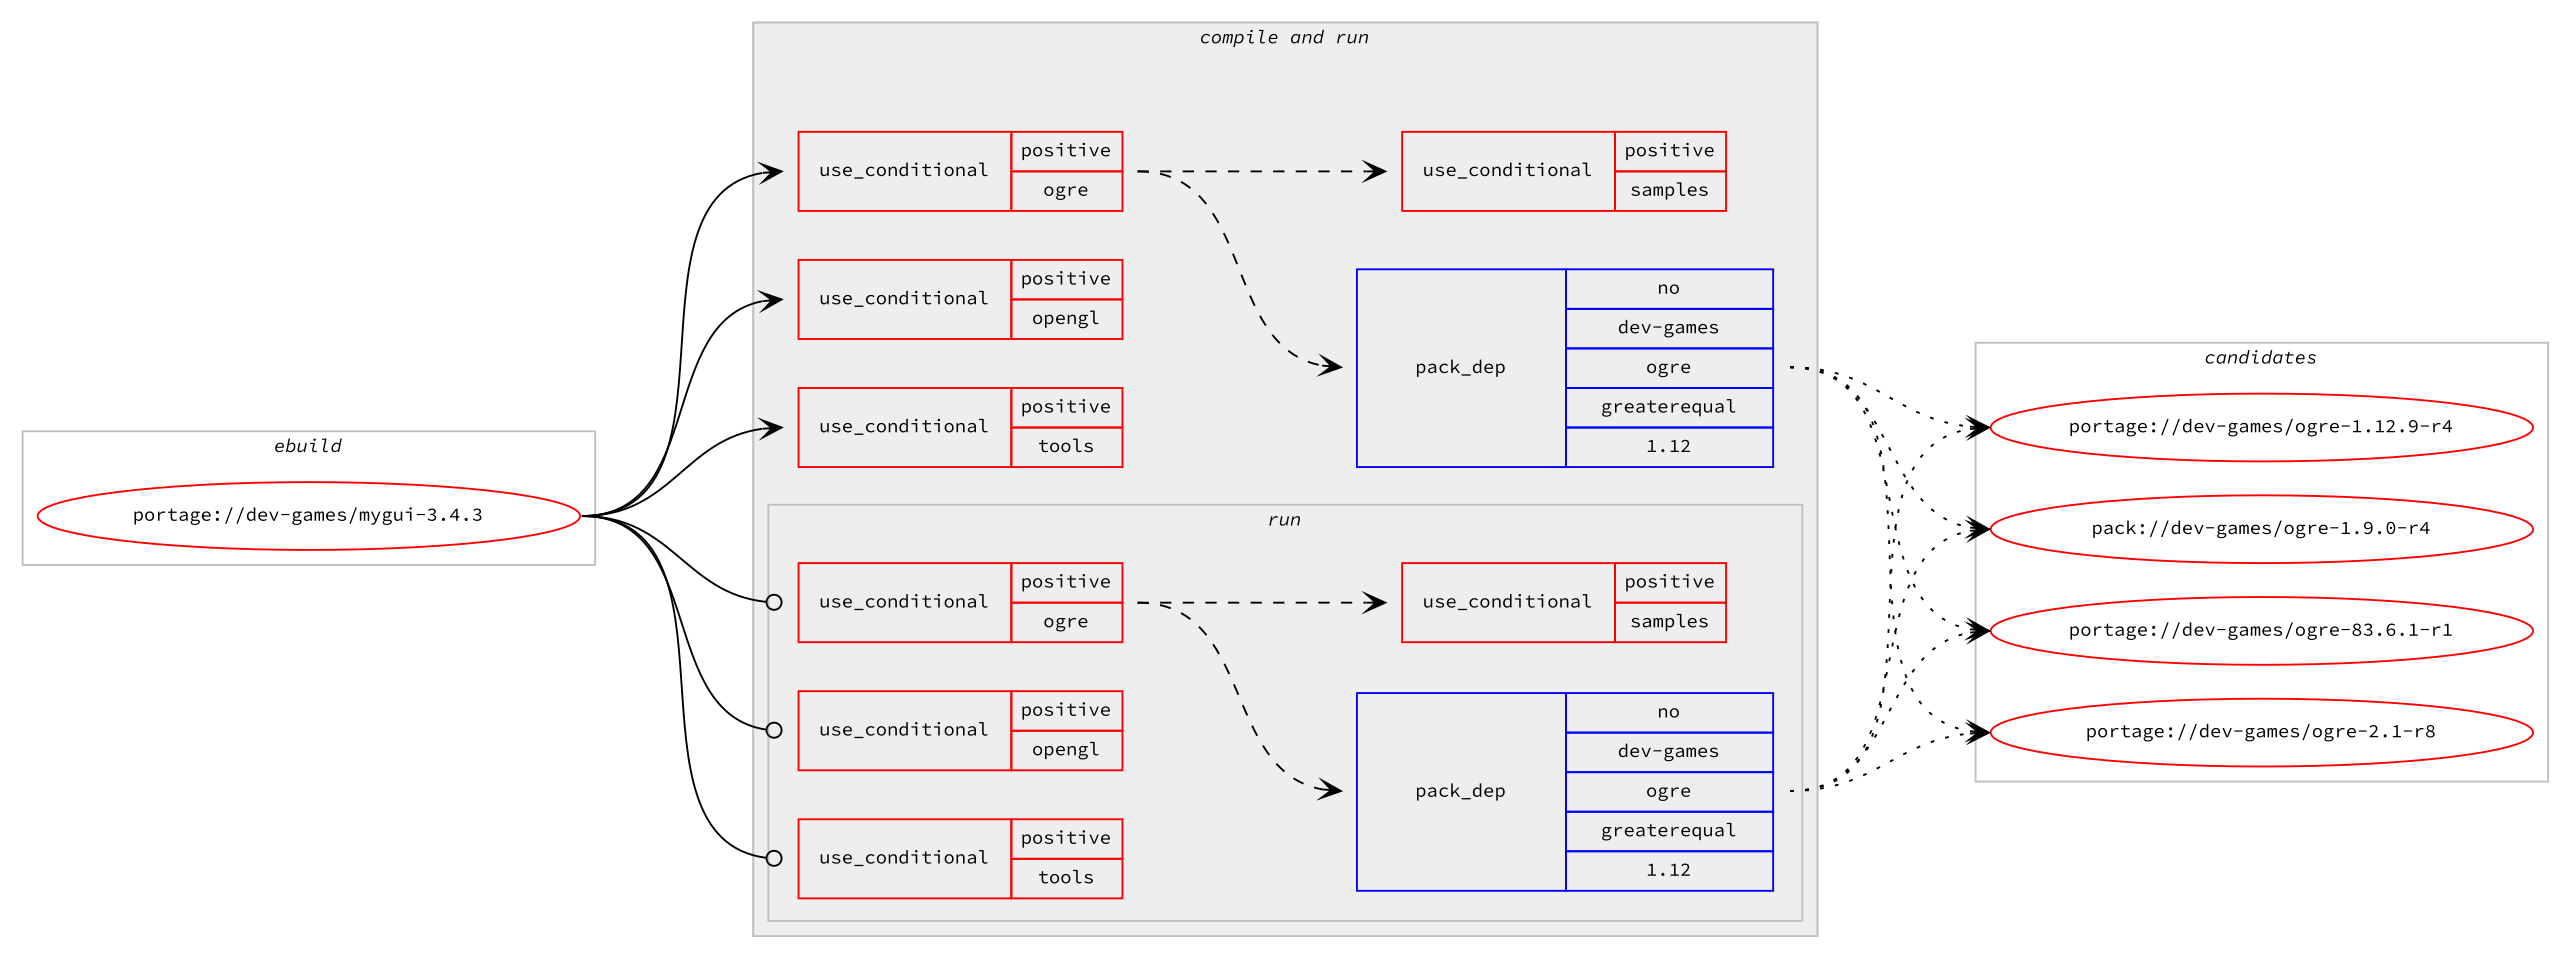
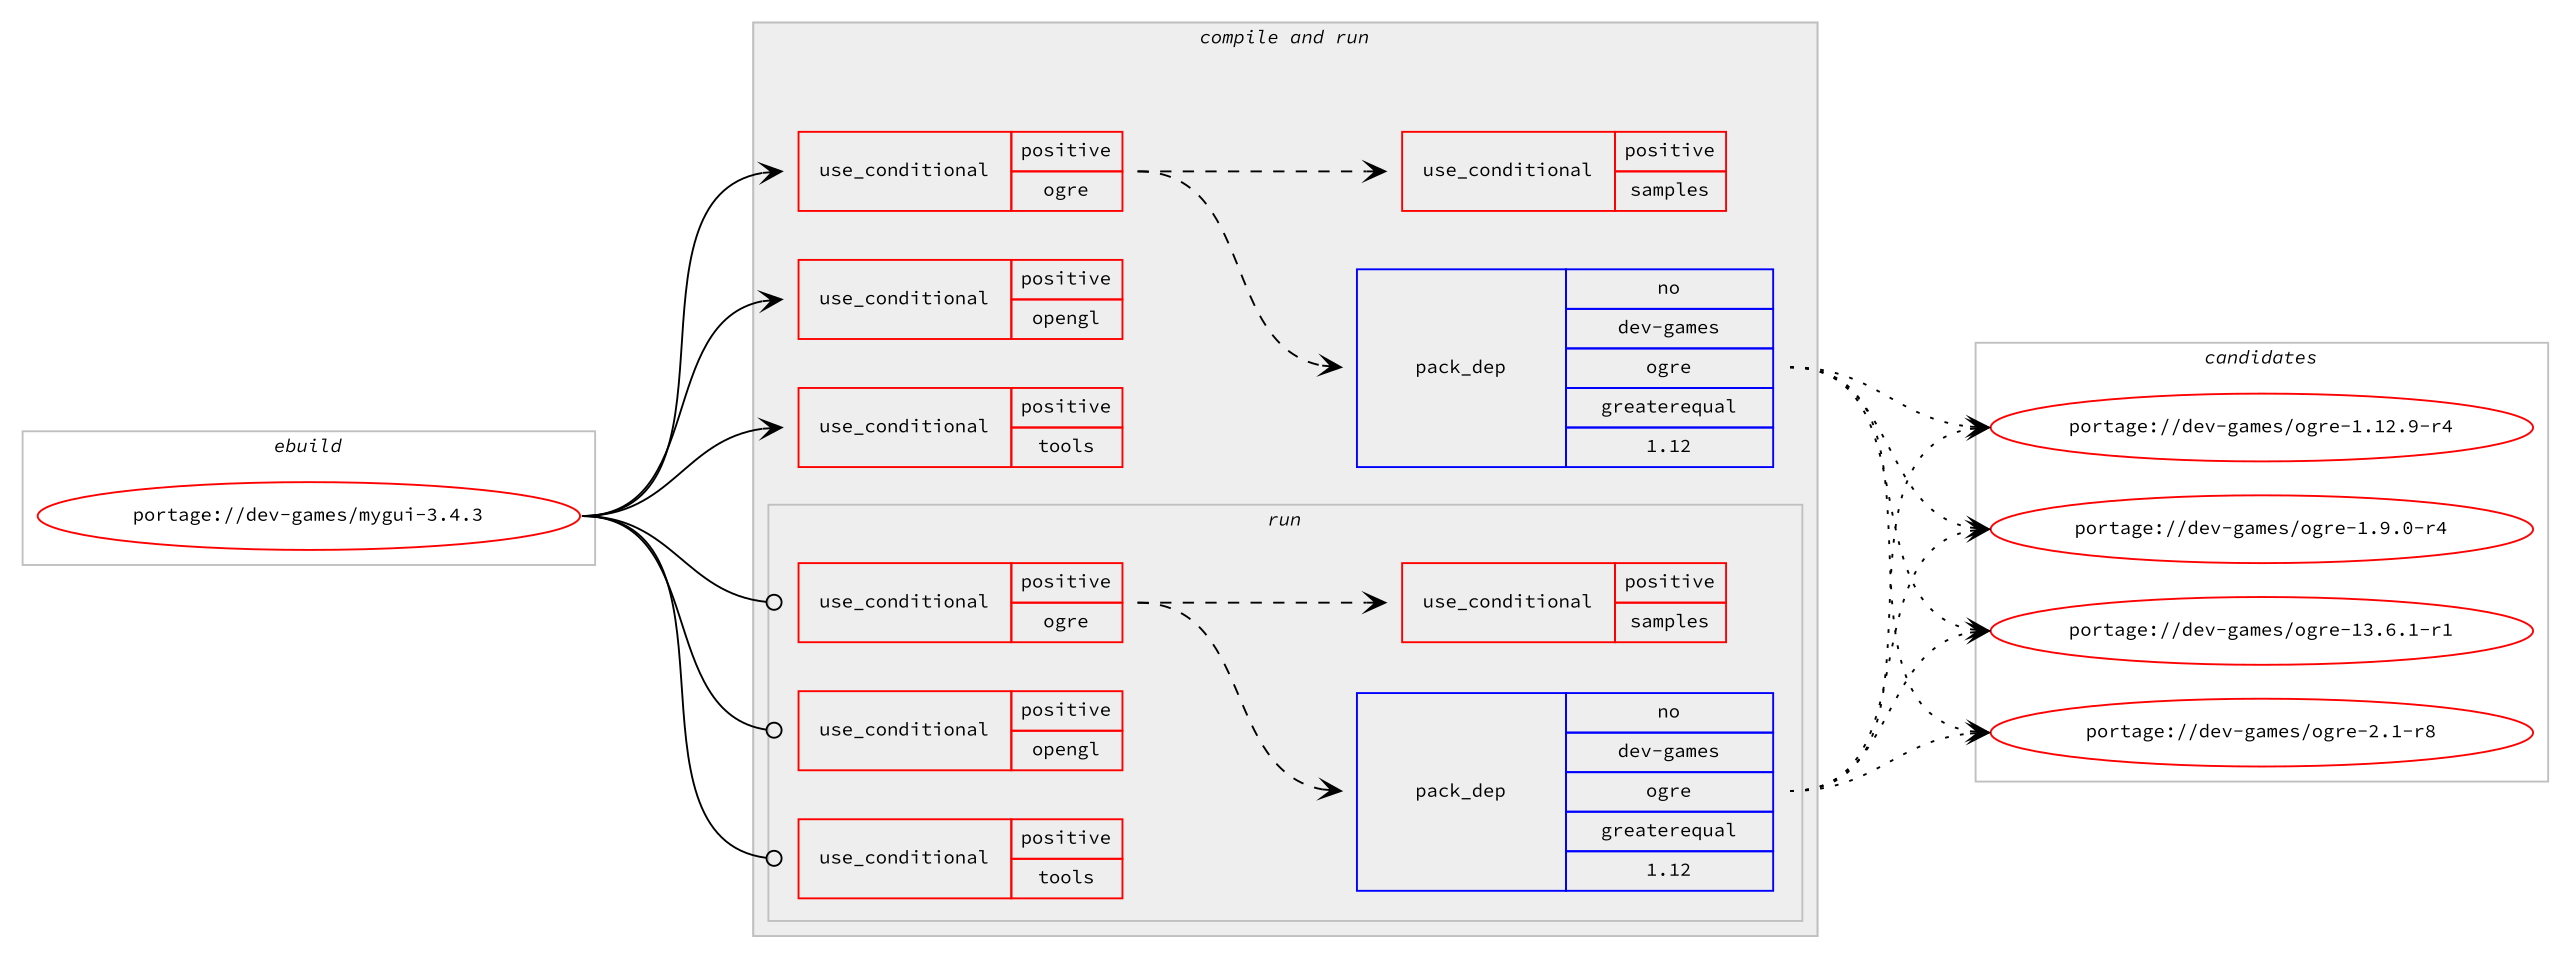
(2262, 529) -> (2262, 529)
(2262, 631) -> (2262, 631)
